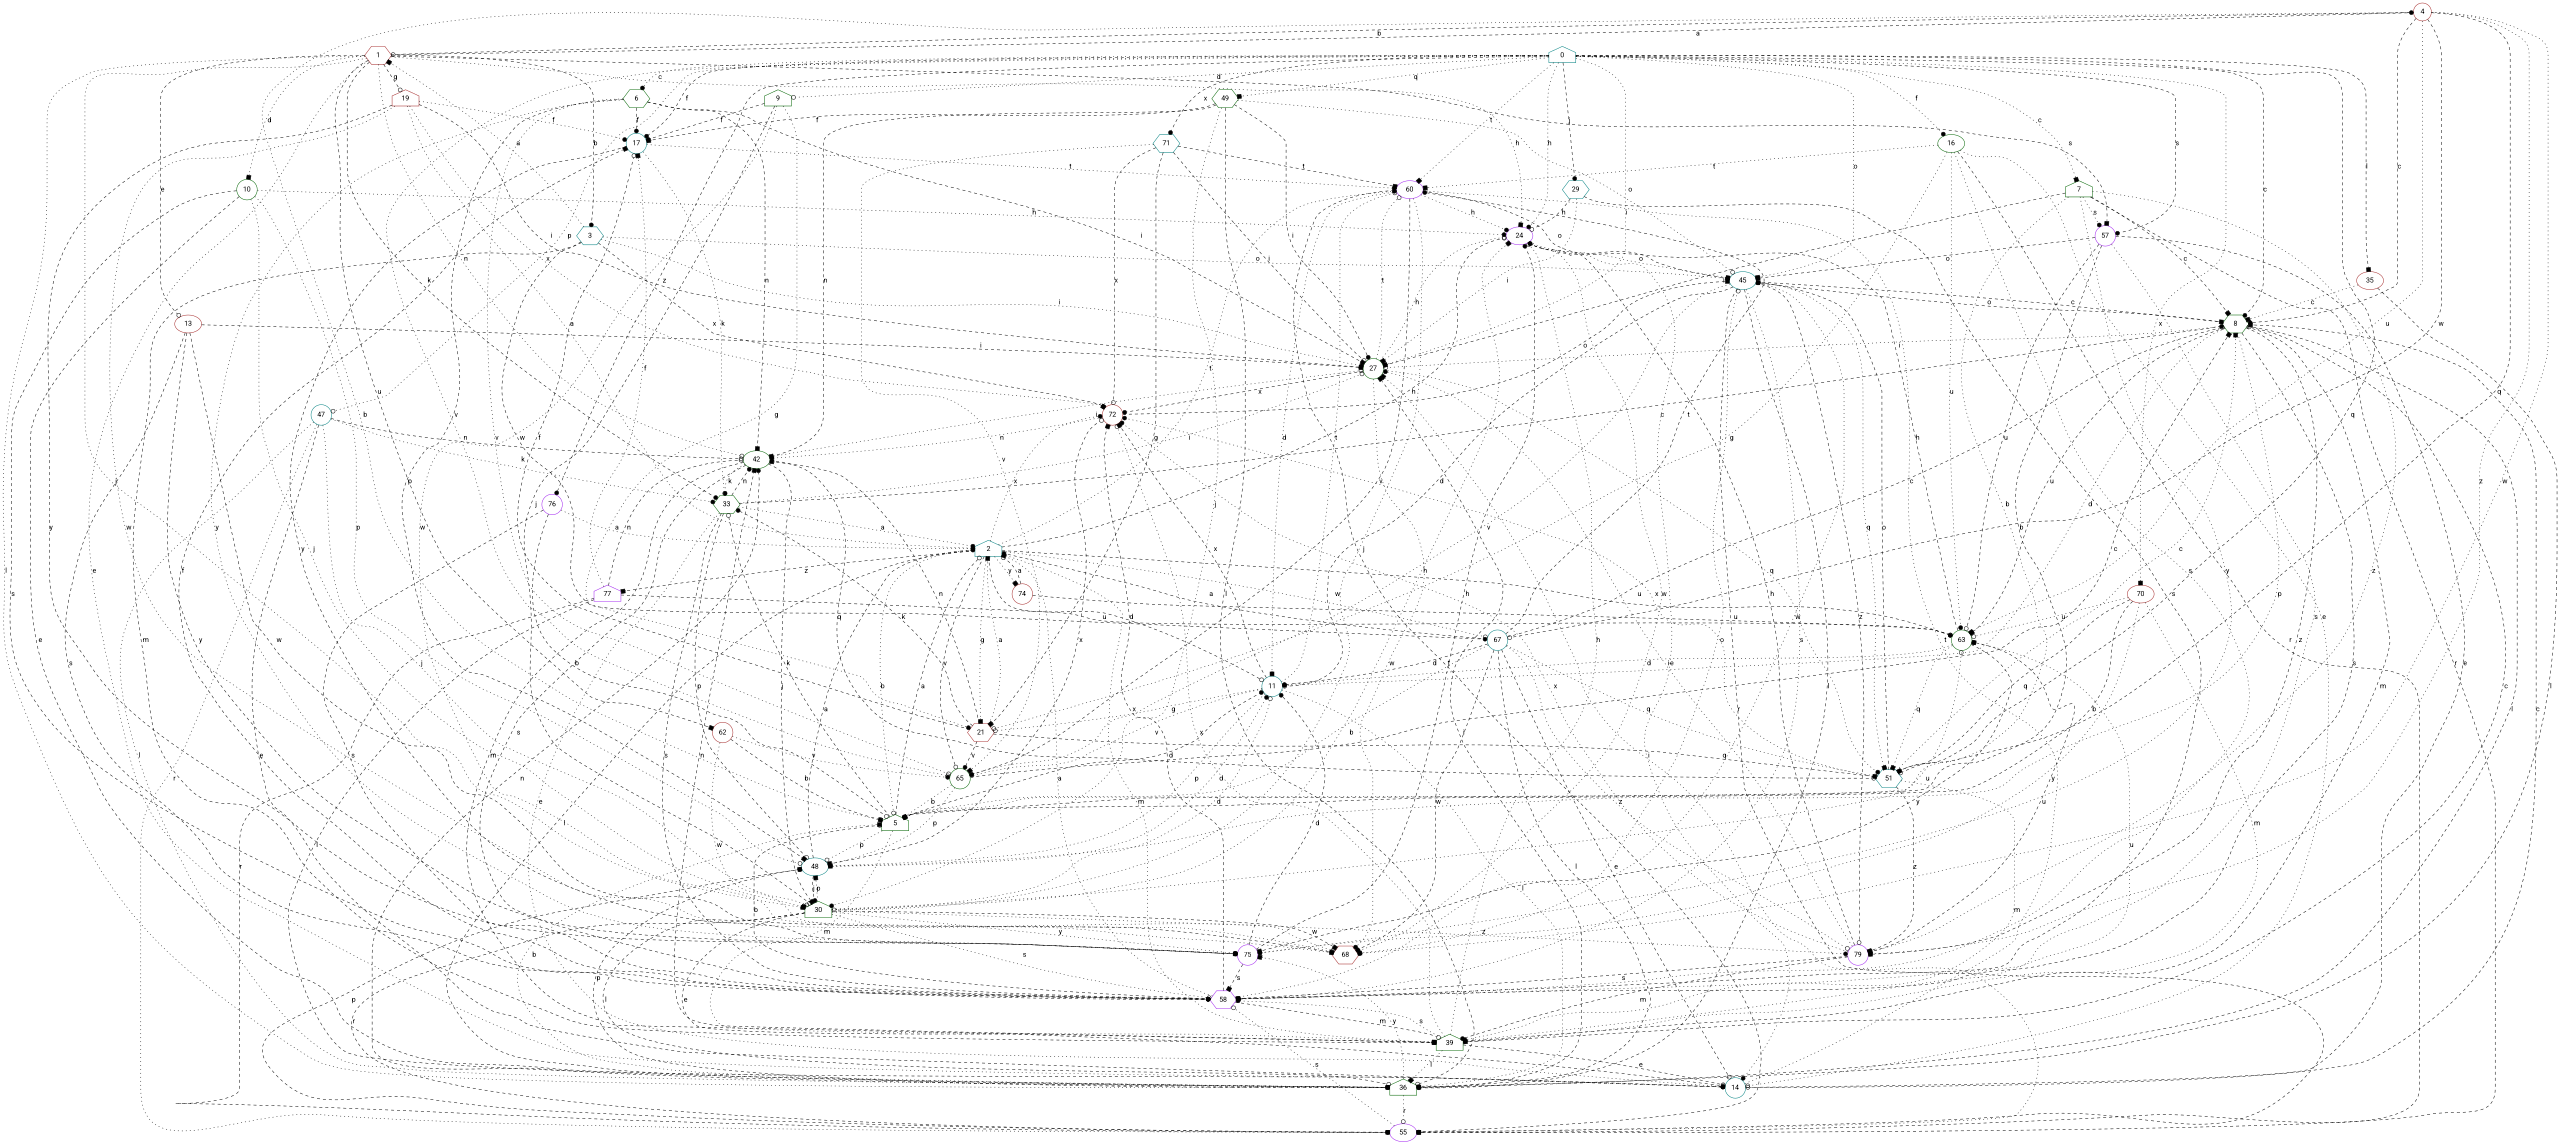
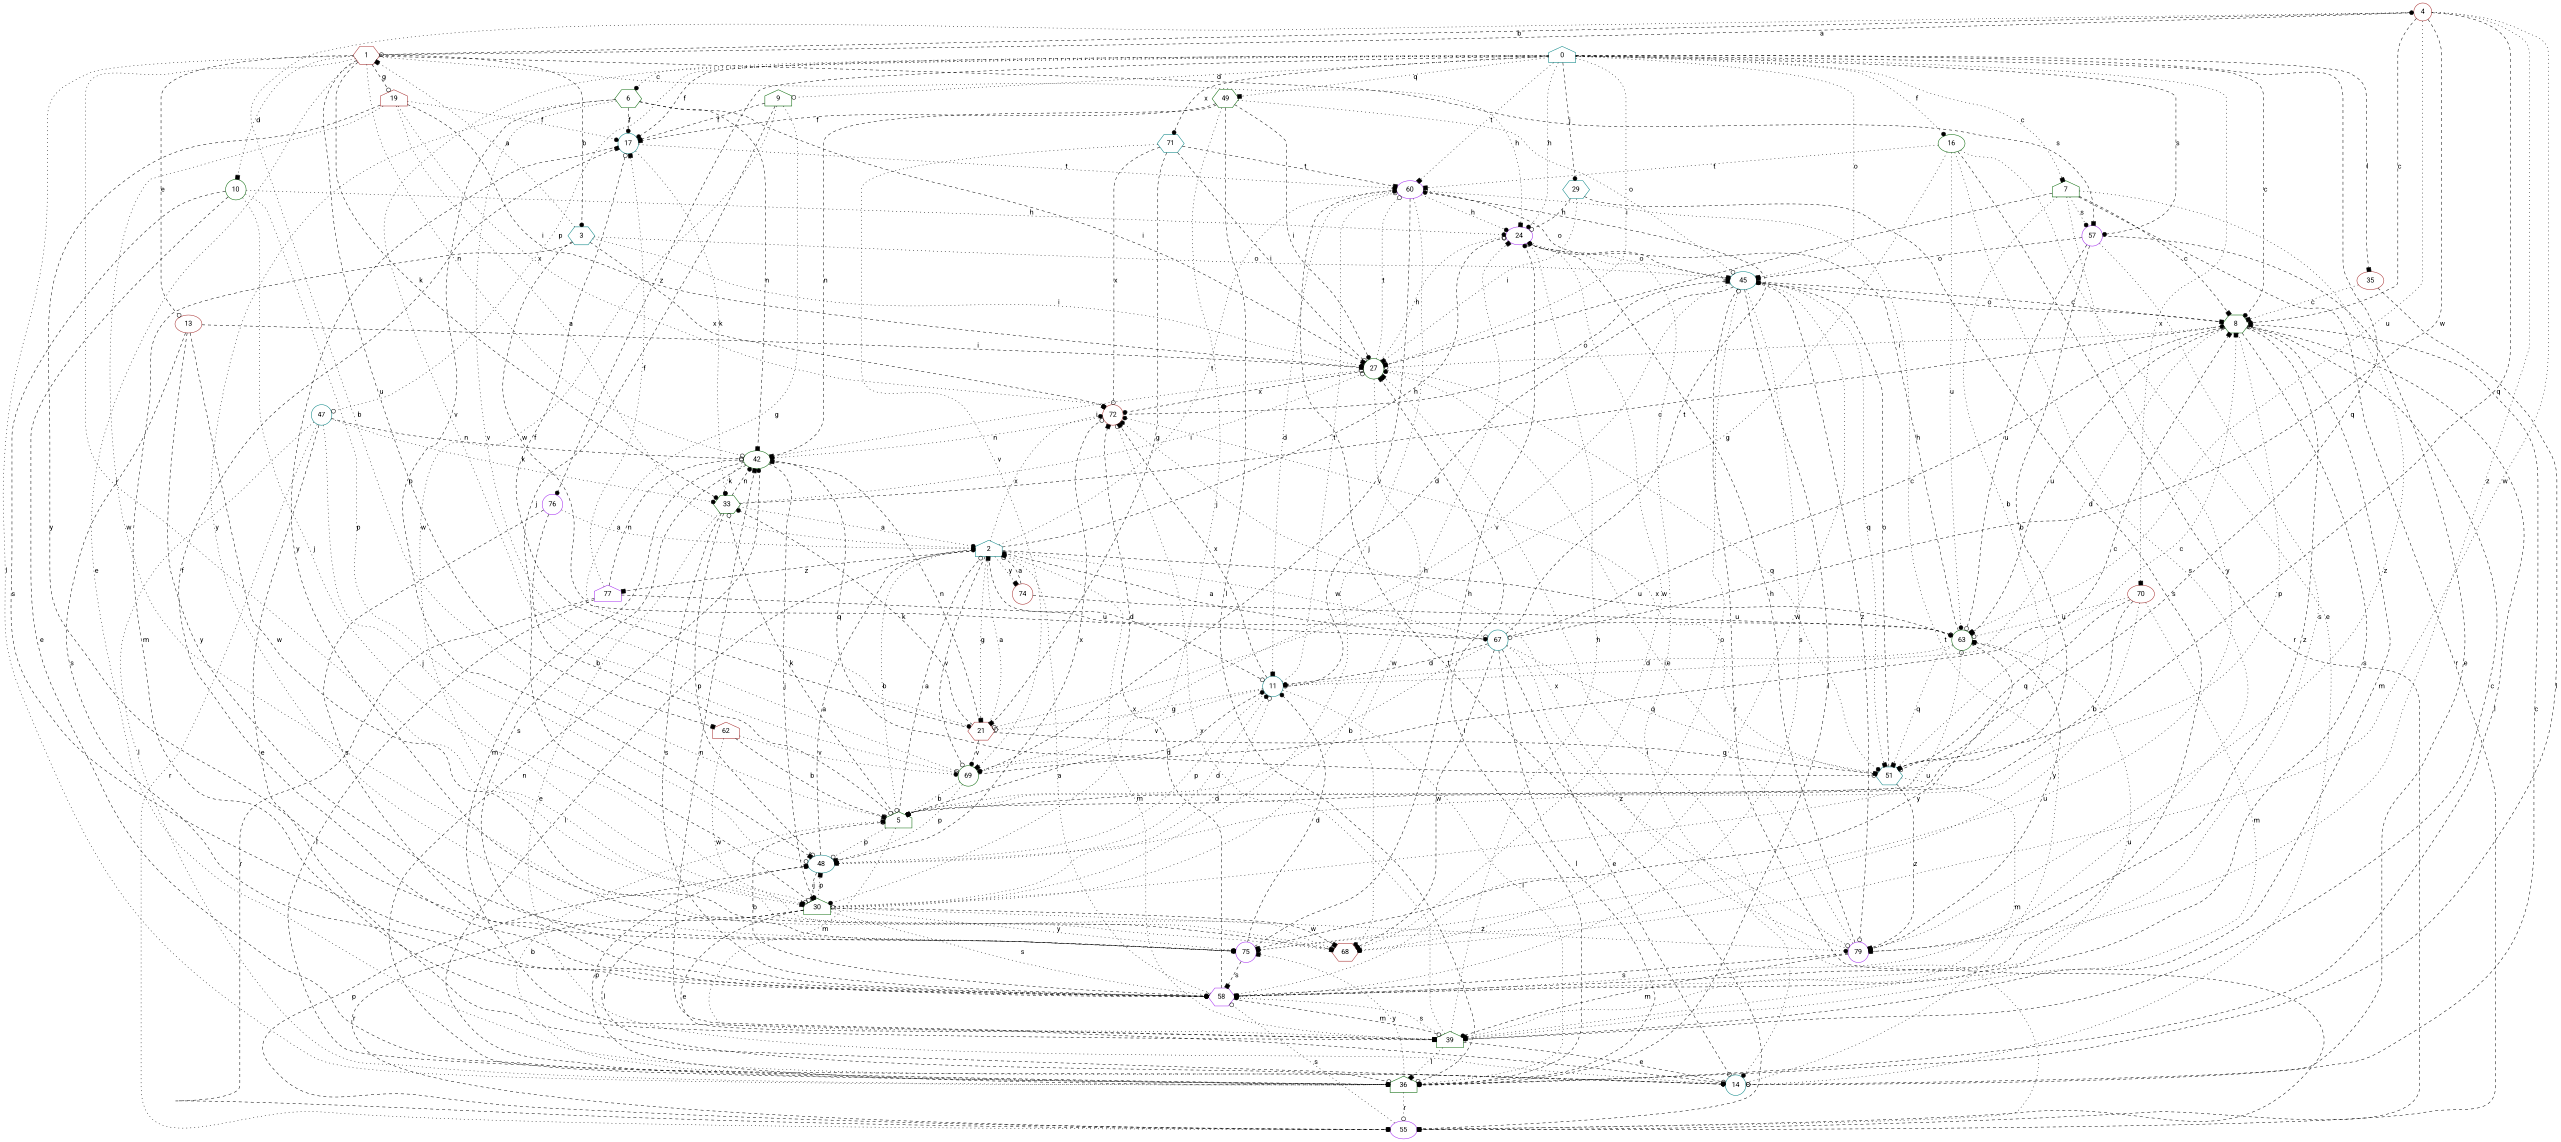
(723, 733) -> (726, 731)
(960, 779) -> (968, 776)
